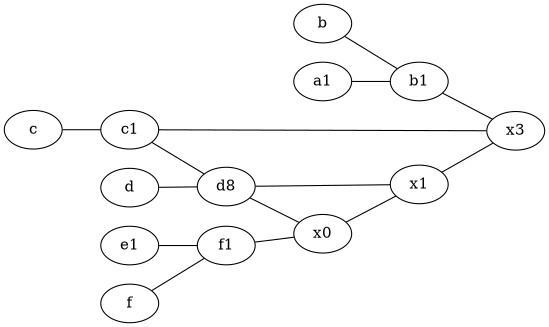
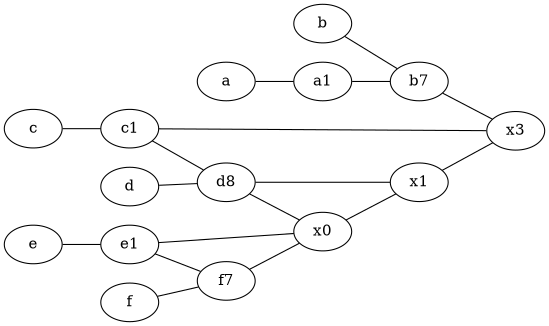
none -> (226, 81)
(419, 81) -> (419, 81)
none -> (226, 238)
none -> (33, 244)
(226, 246) -> (226, 281)
